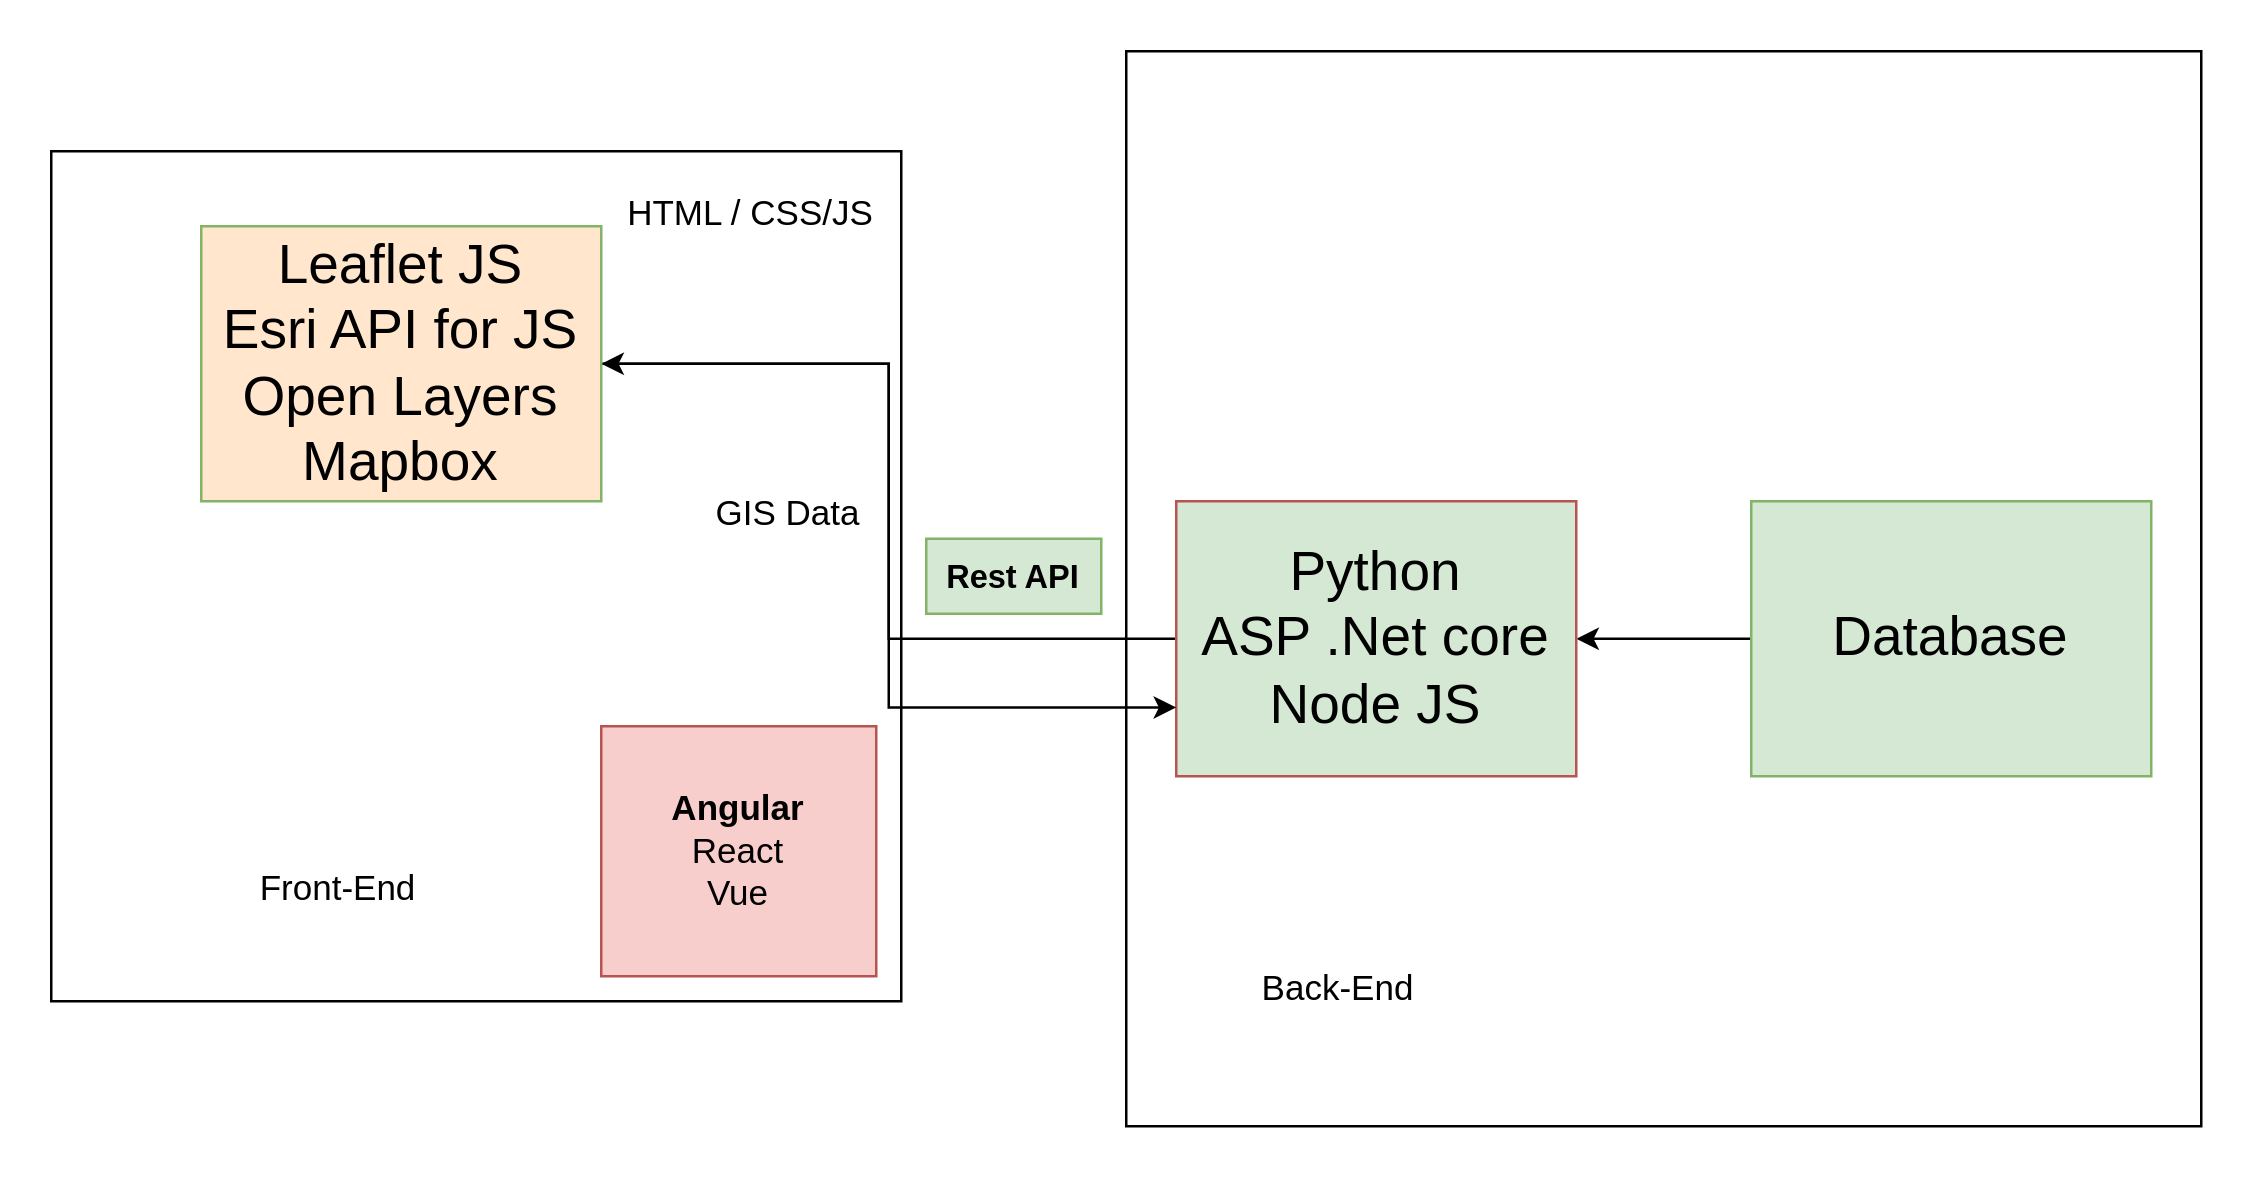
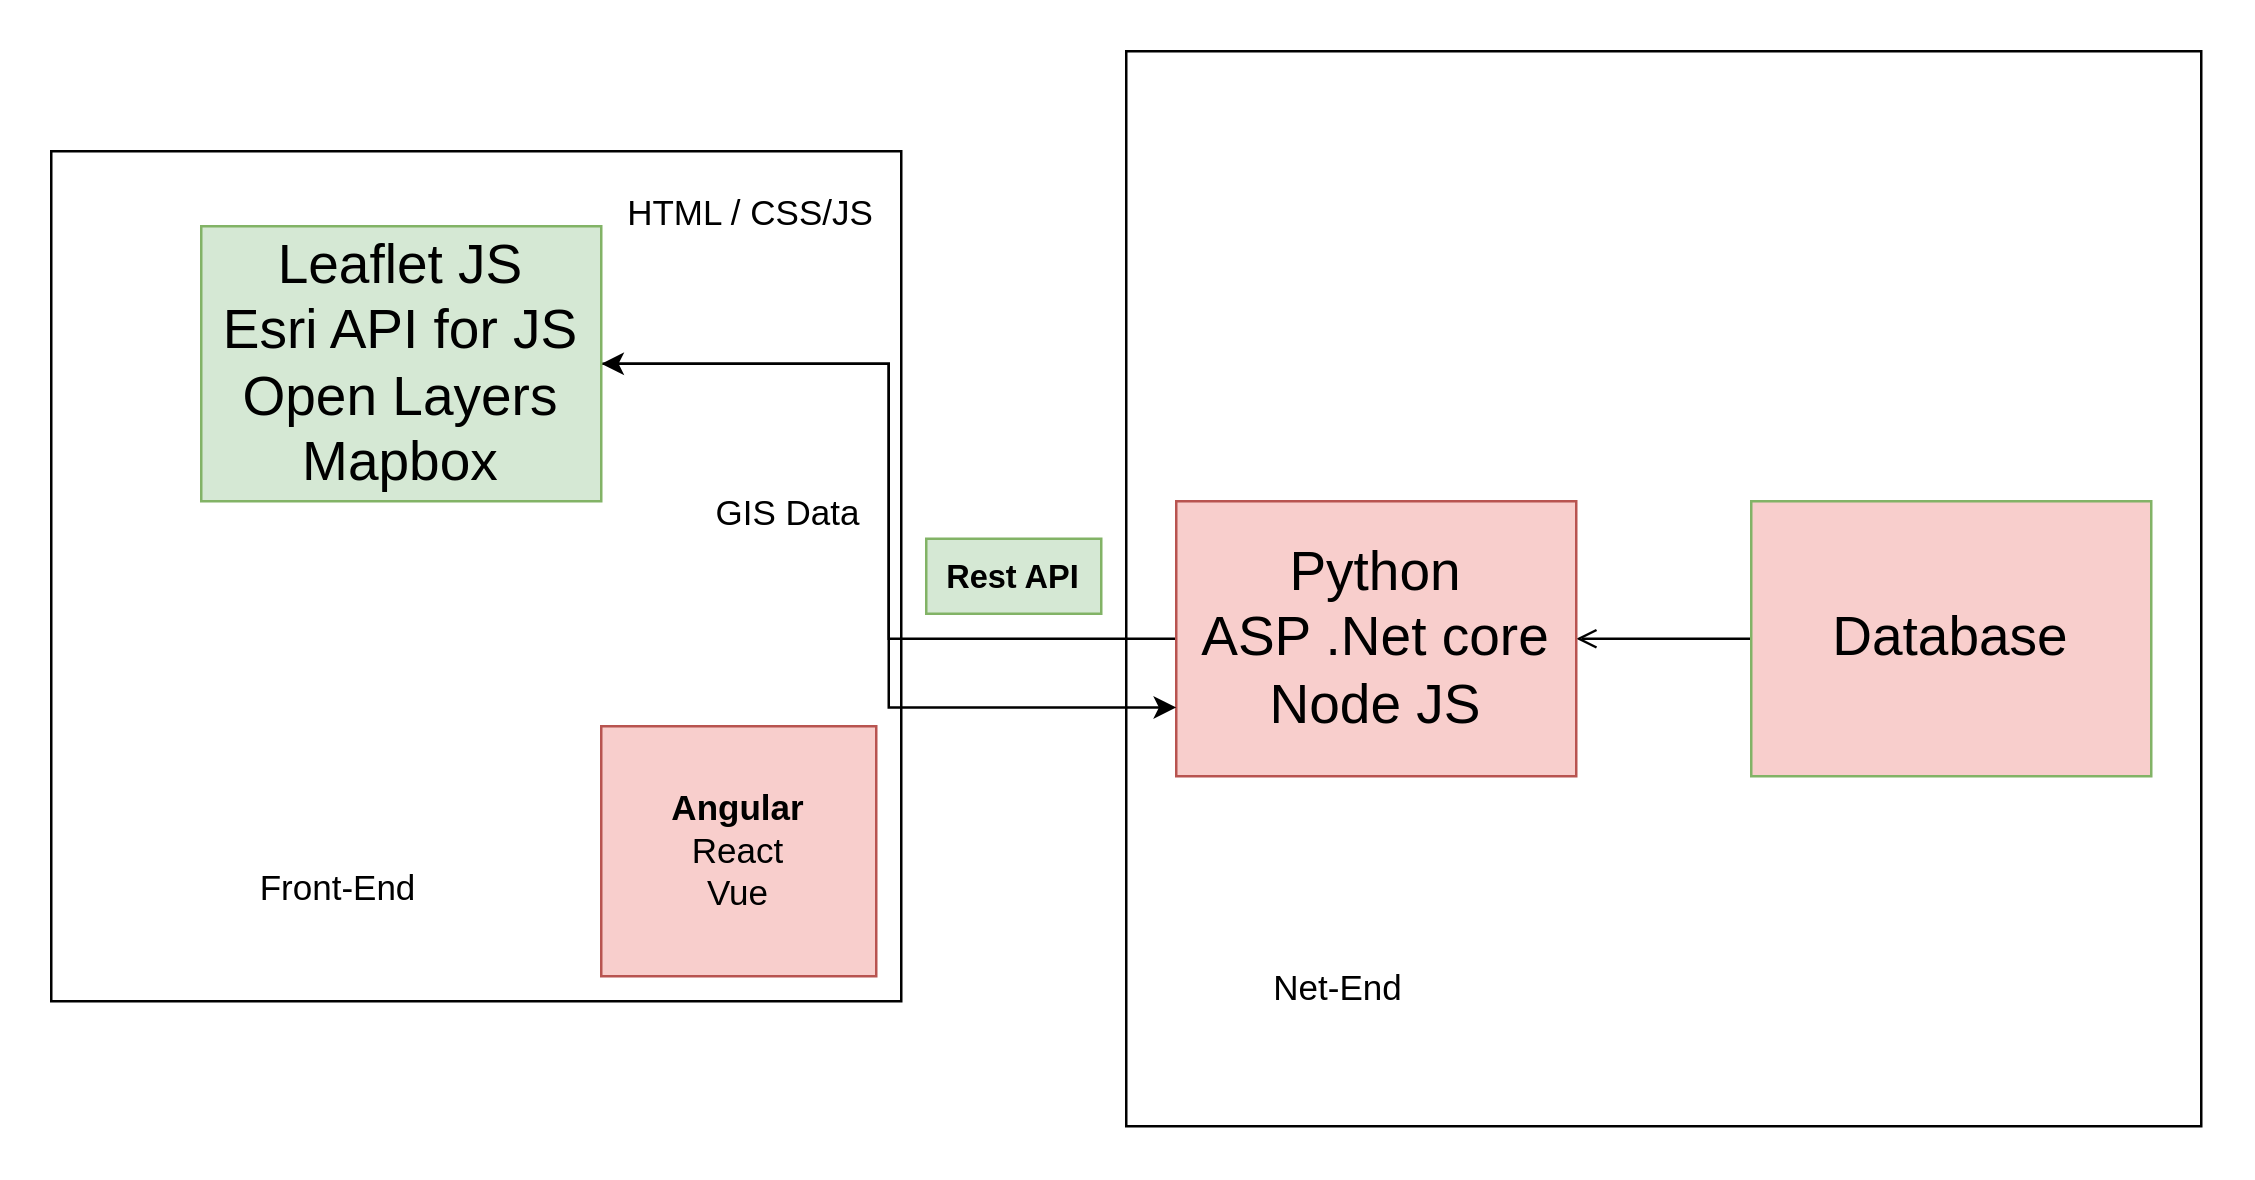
(401, 364) -> (401, 364)
(1376, 639) -> (1376, 639)
(1594, 639) -> (1590, 639)
(1951, 639) -> (1951, 639)
(1339, 989) -> (1339, 989)
